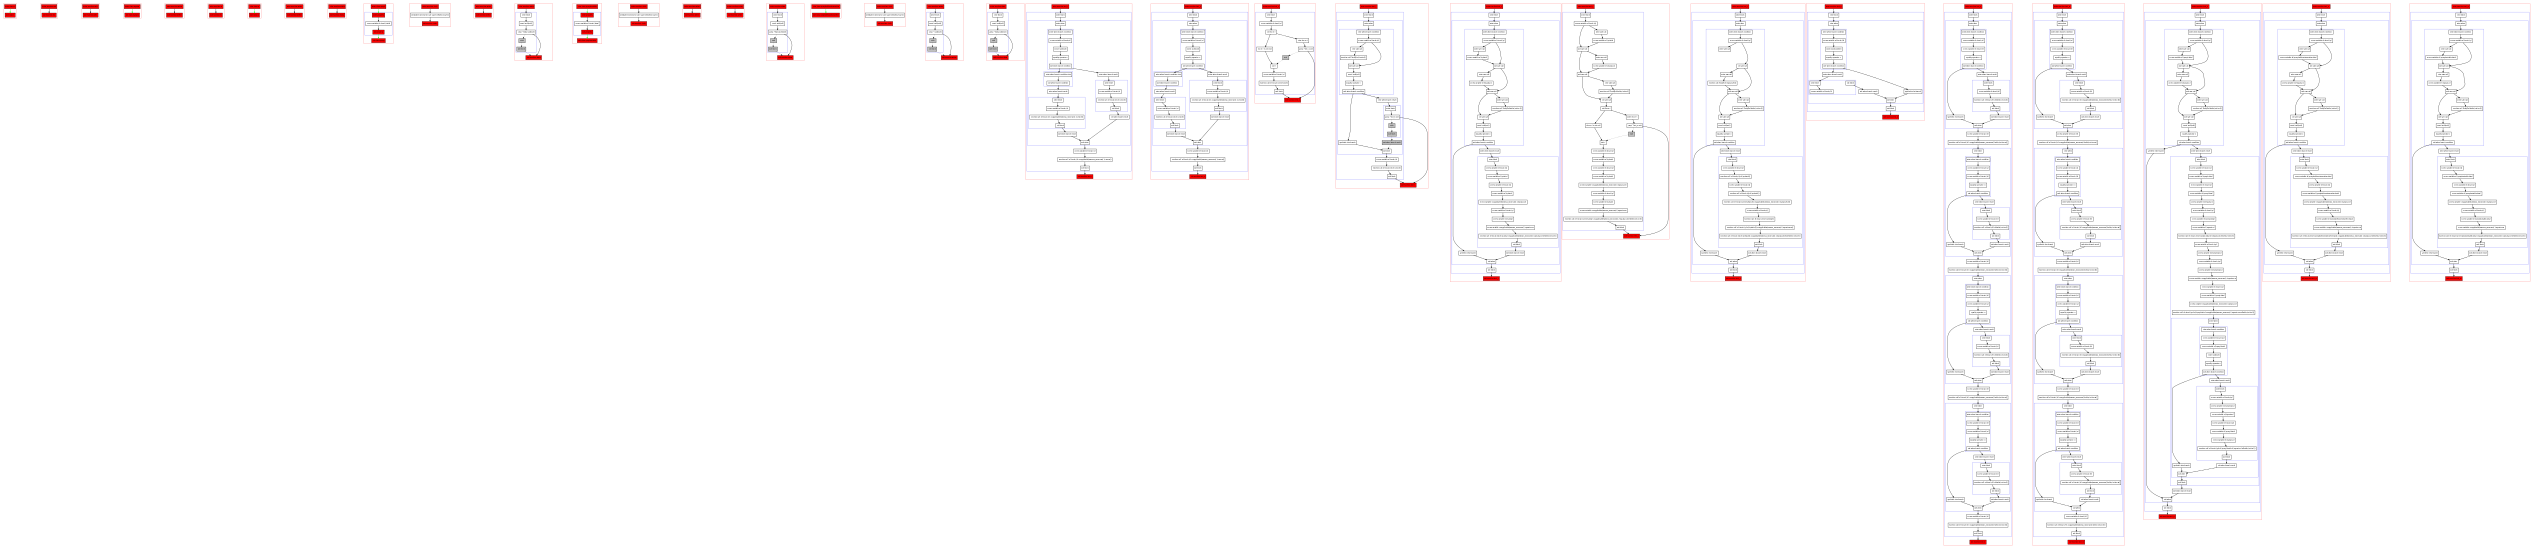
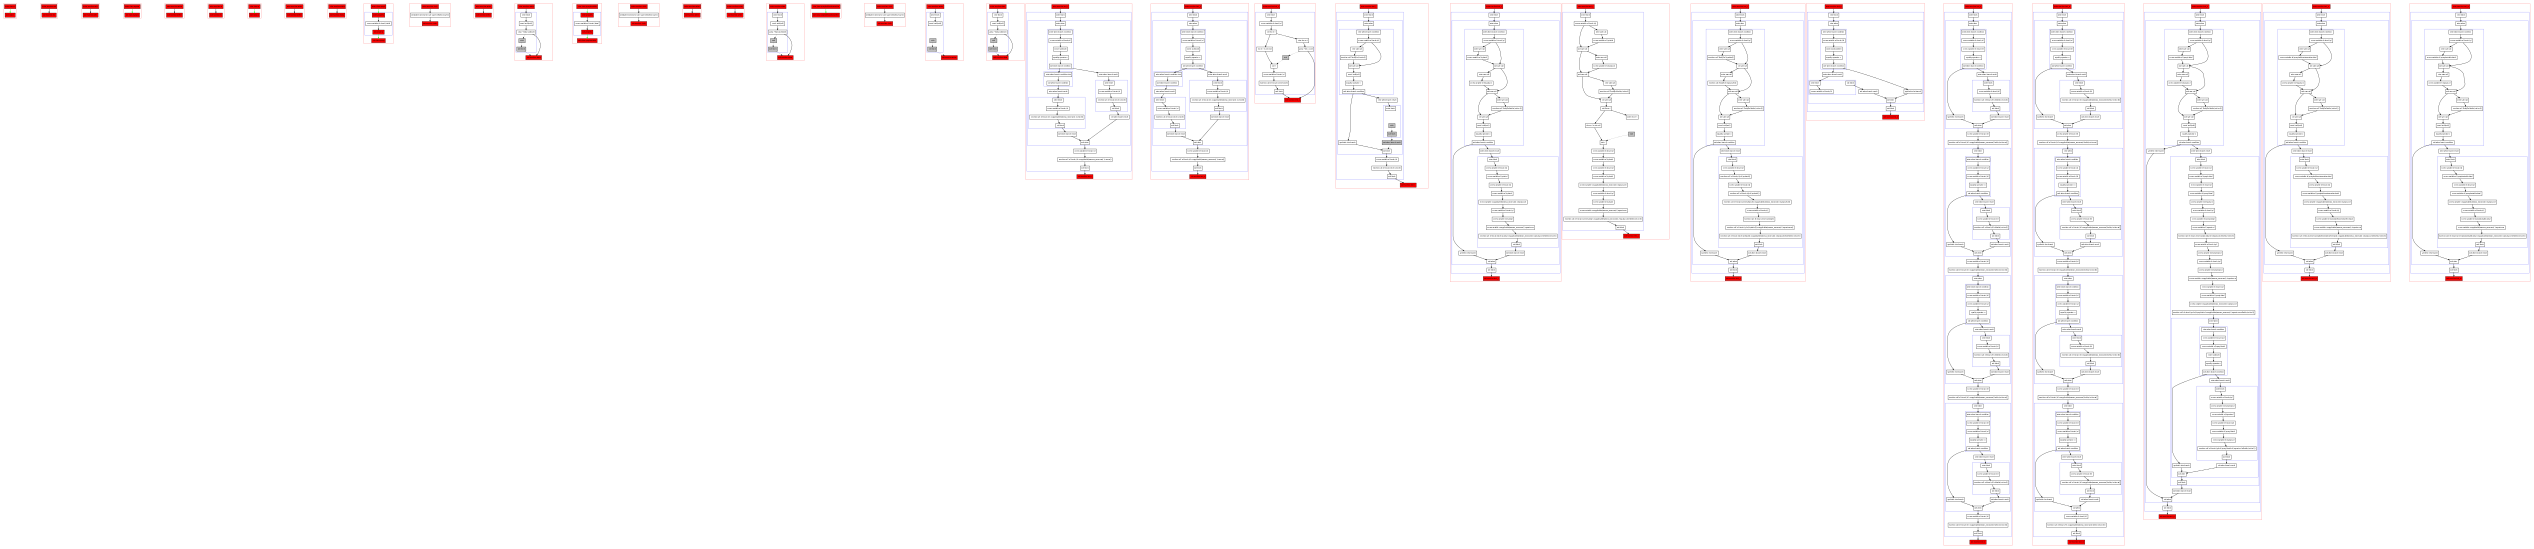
(935, 32) -> none
none -> (1721, 58)
(1392, 117) -> none
(1635, 126) -> none
